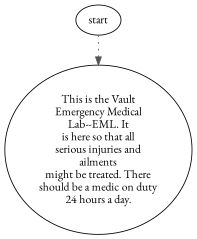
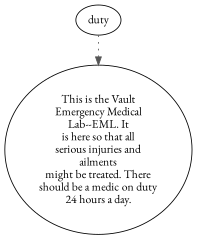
(98, 20) -> (98, 20)
